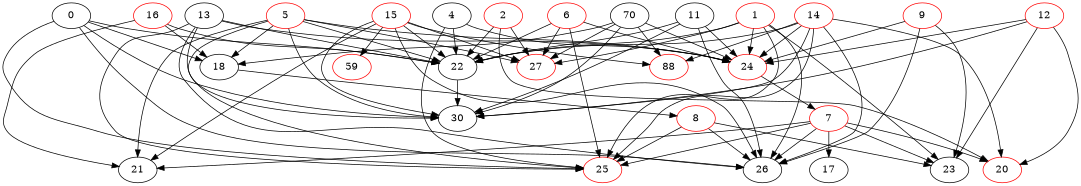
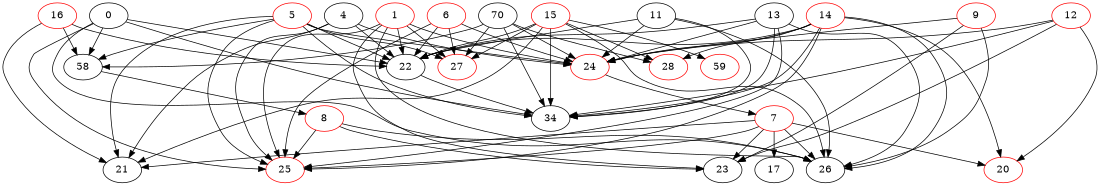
(503, 16) -> none
(219, 67) -> (83, 67)
(669, 67) -> (668, 67)
none -> (205, 71)
(458, 119) -> (551, 119)
